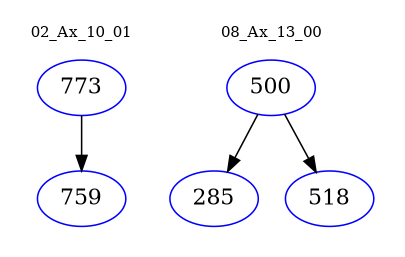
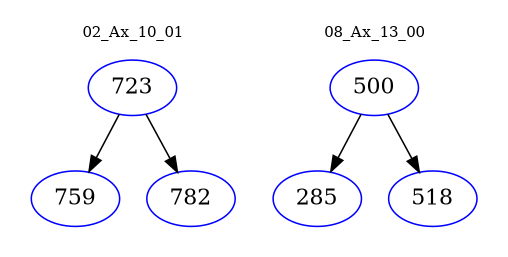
(82, 88) -> (132, 88)
none -> (191, 199)
